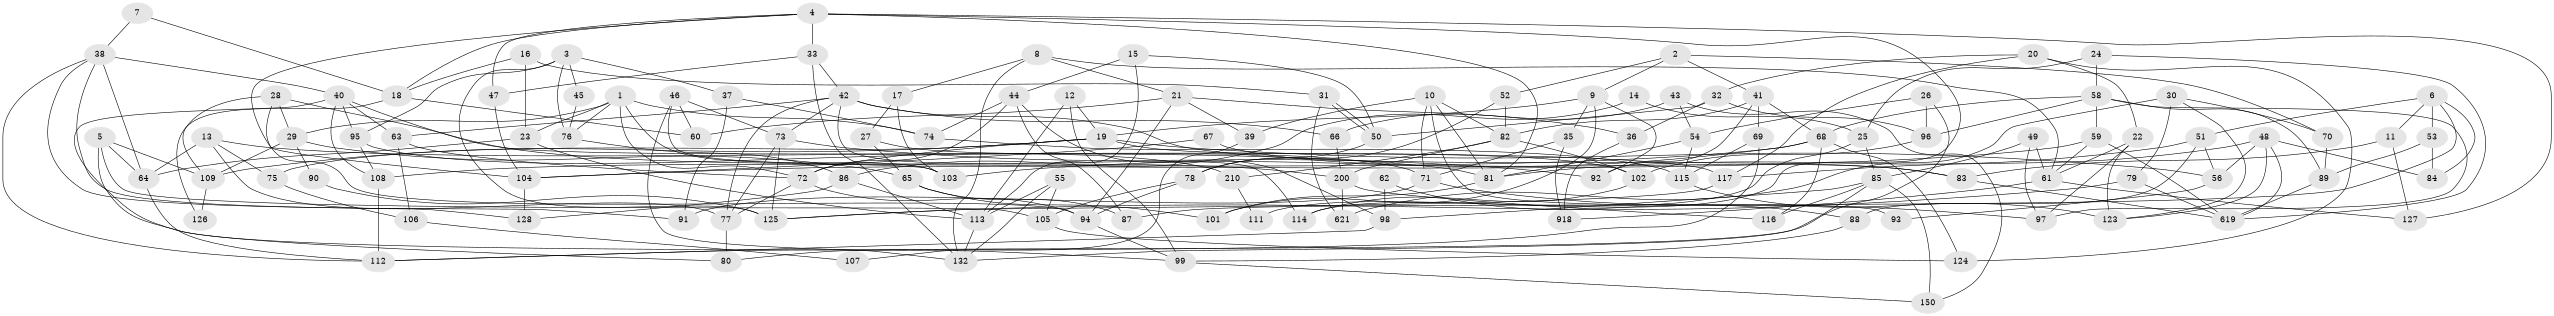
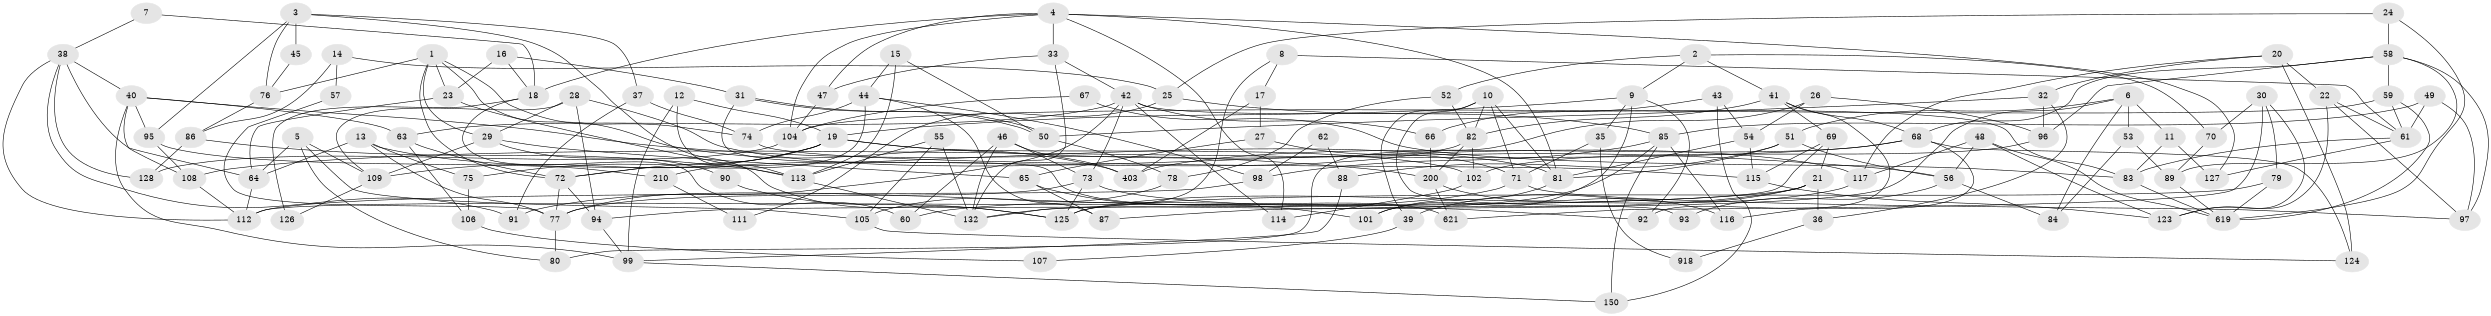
(1107, 75) -> (1825, 158)
none -> (336, 96)
(2345, 157) -> (2001, 200)
(950, 179) -> (1130, 179)
(1141, 196) -> none
(1897, 198) -> (2264, 147)
